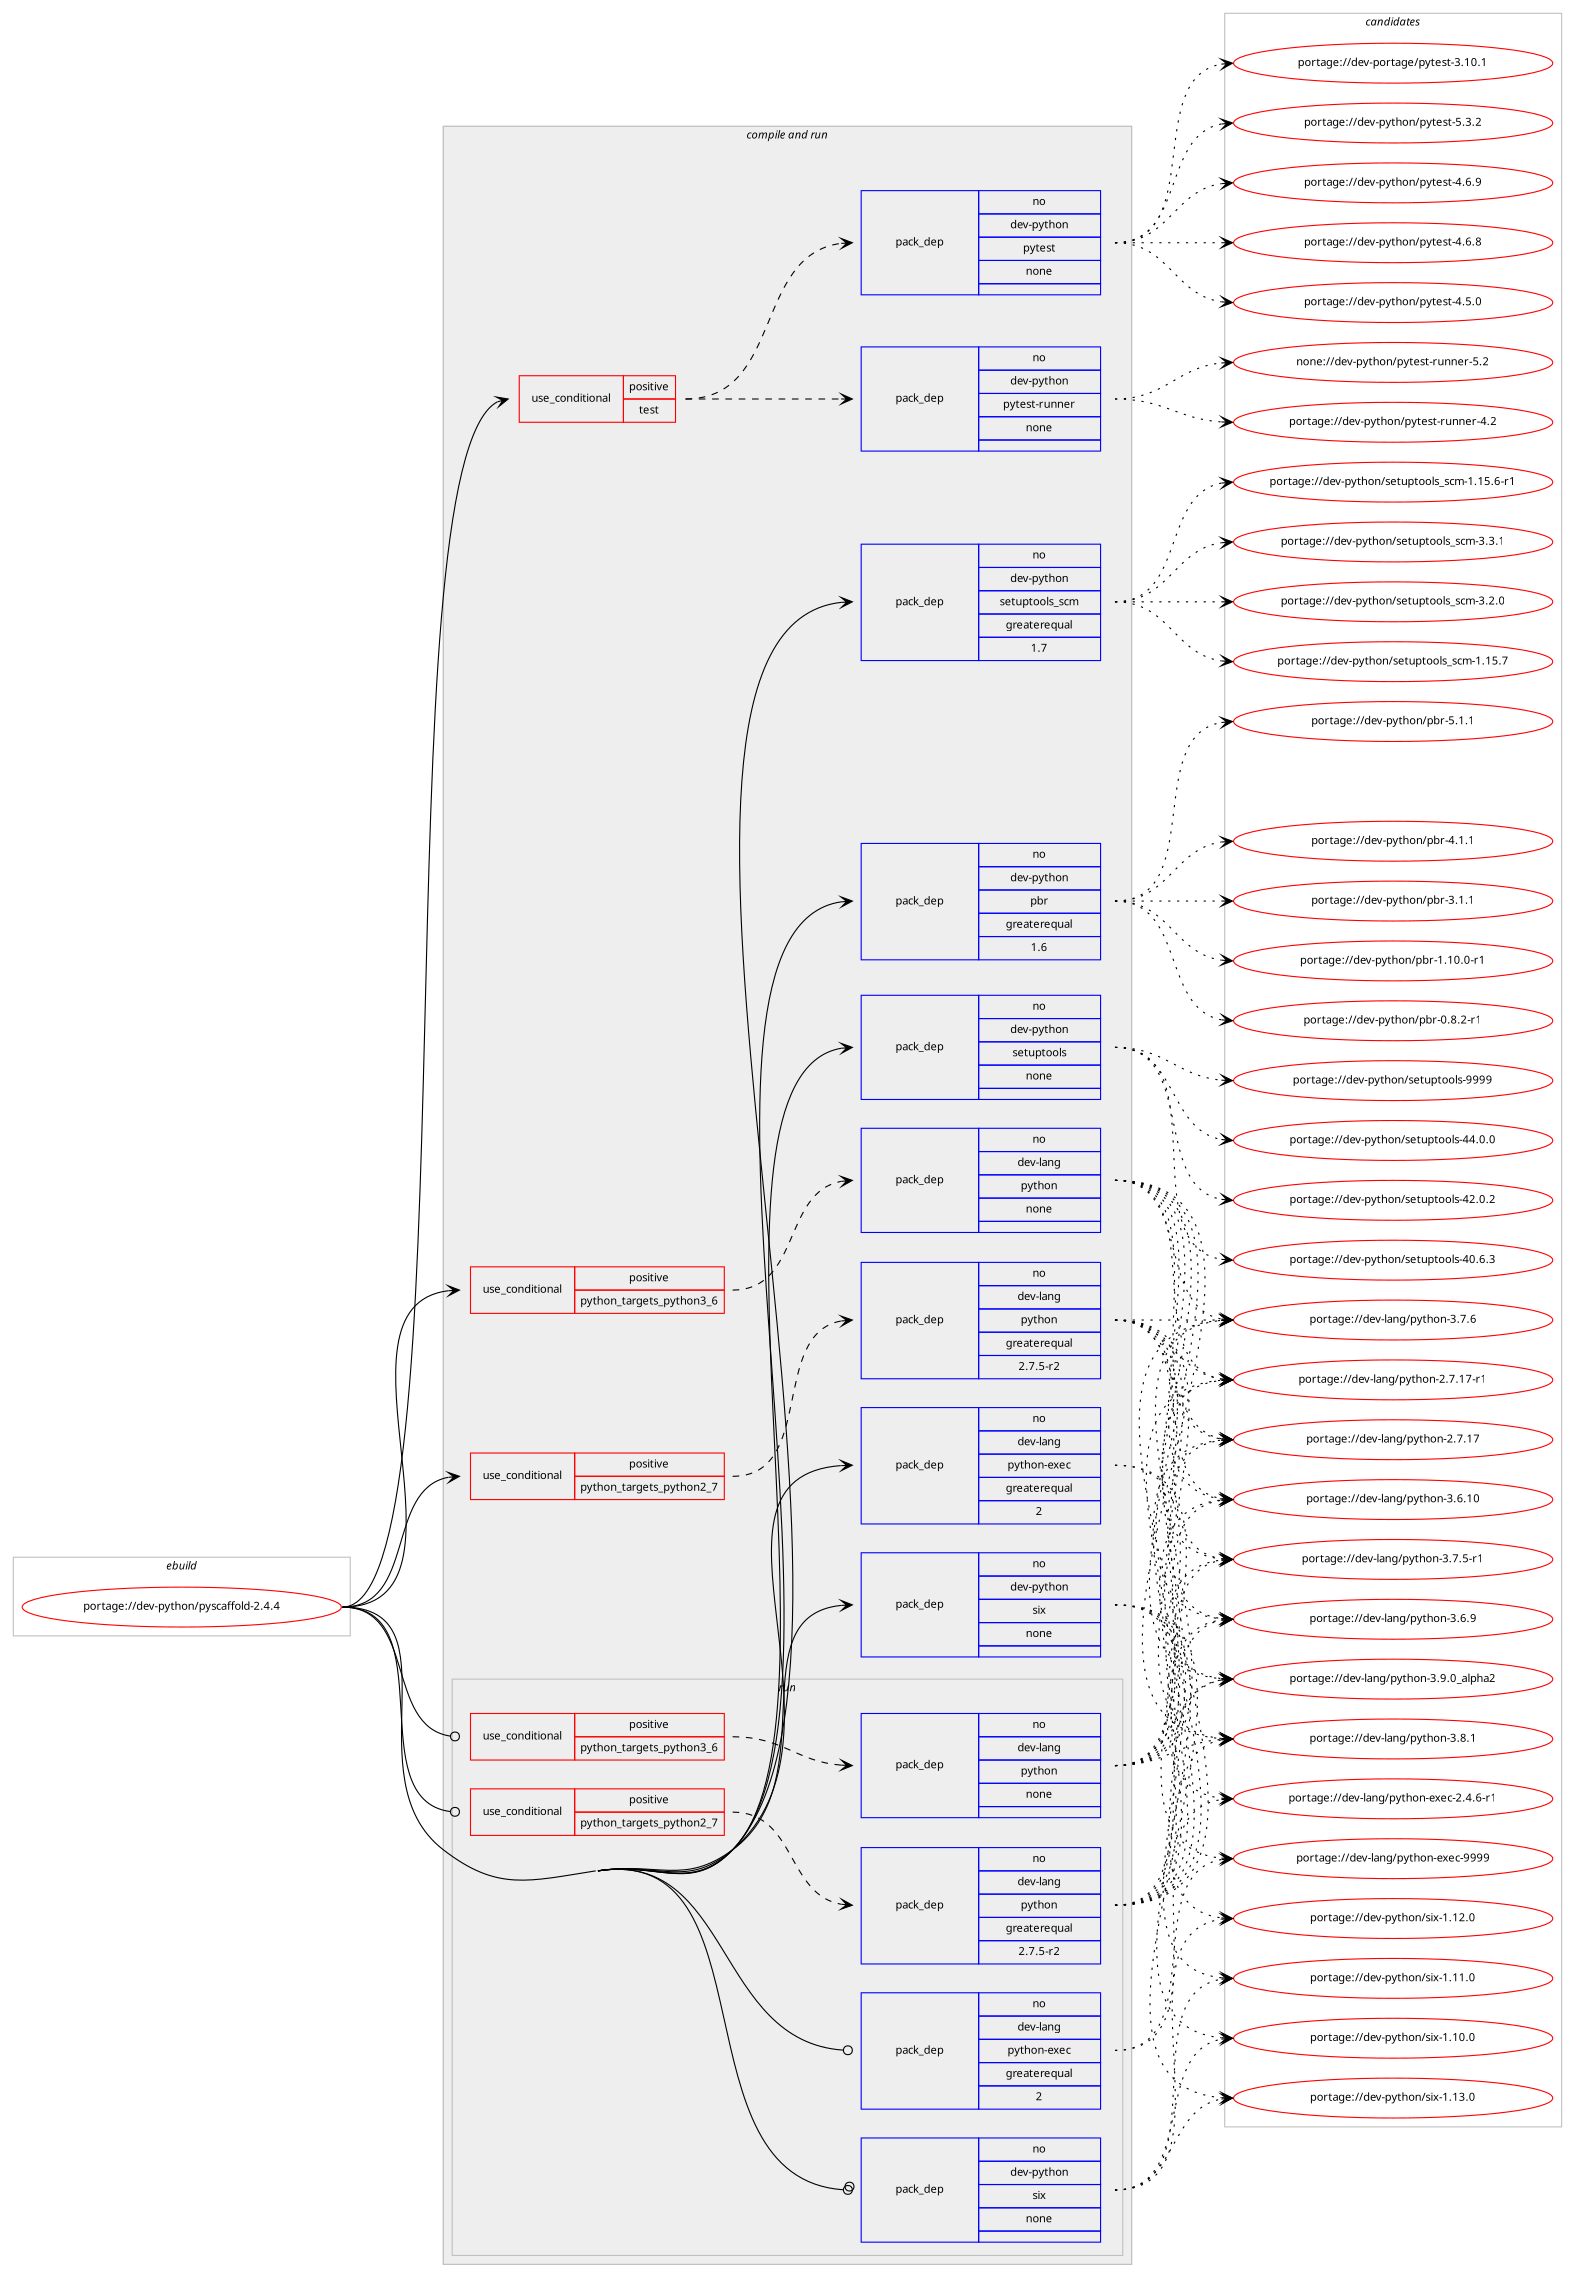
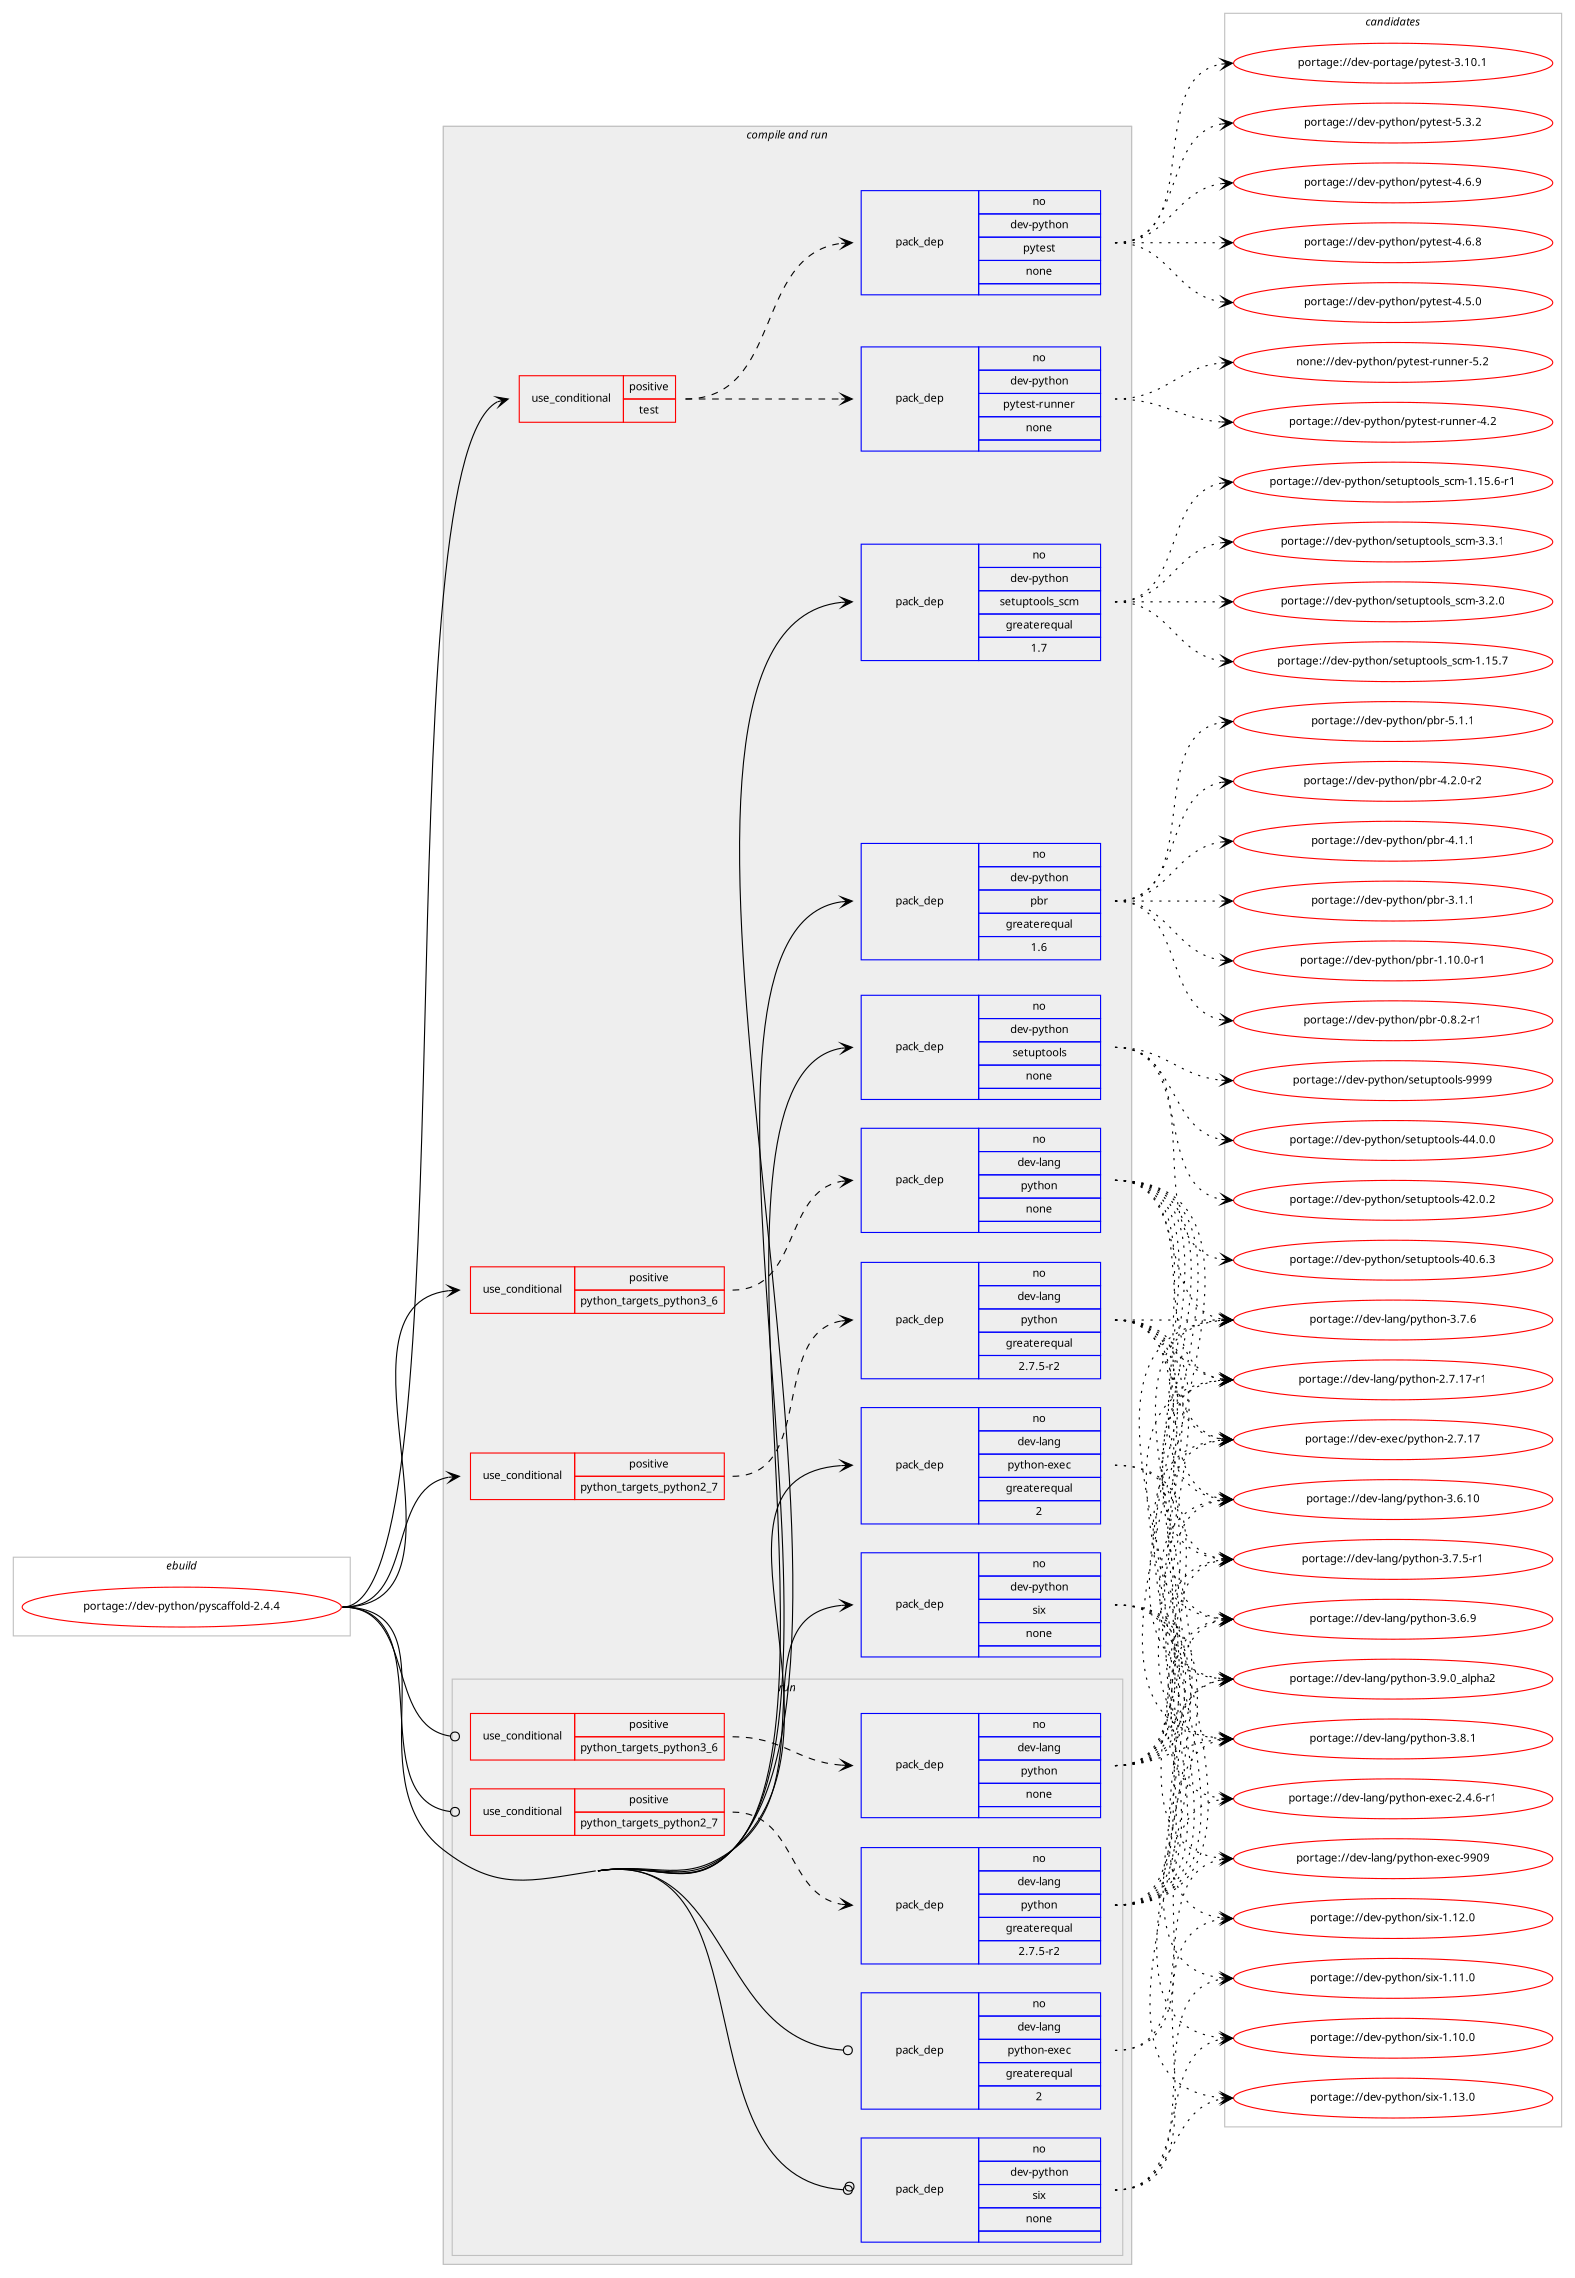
none -> (1393, 781)
(1393, 1440) -> (1393, 1440)
(1393, 1859) -> (1393, 1859)
